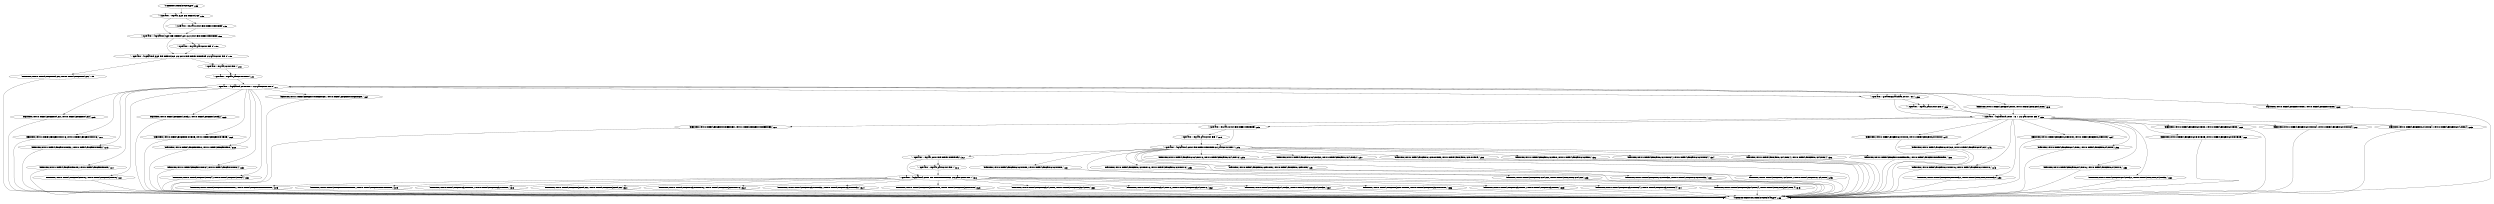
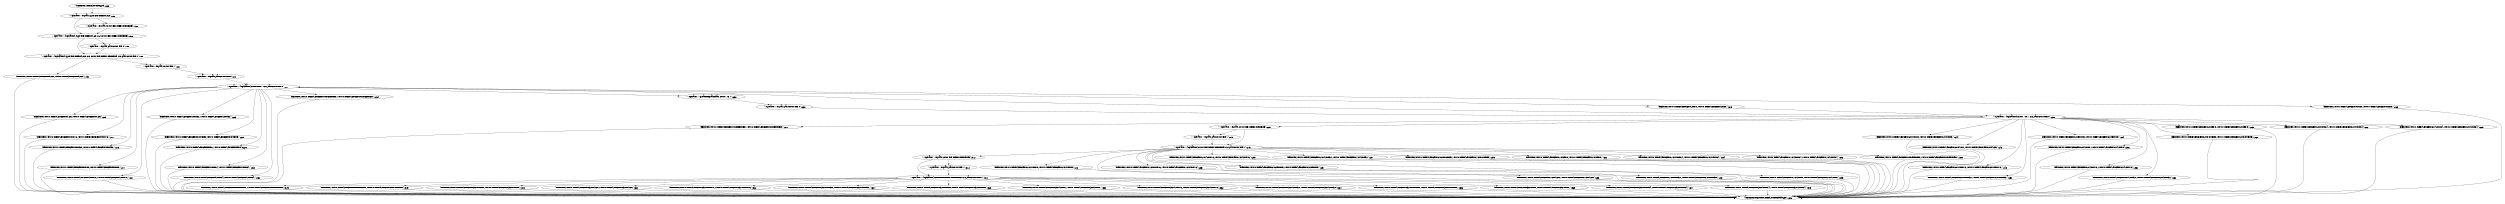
(1928, 115) -> none
